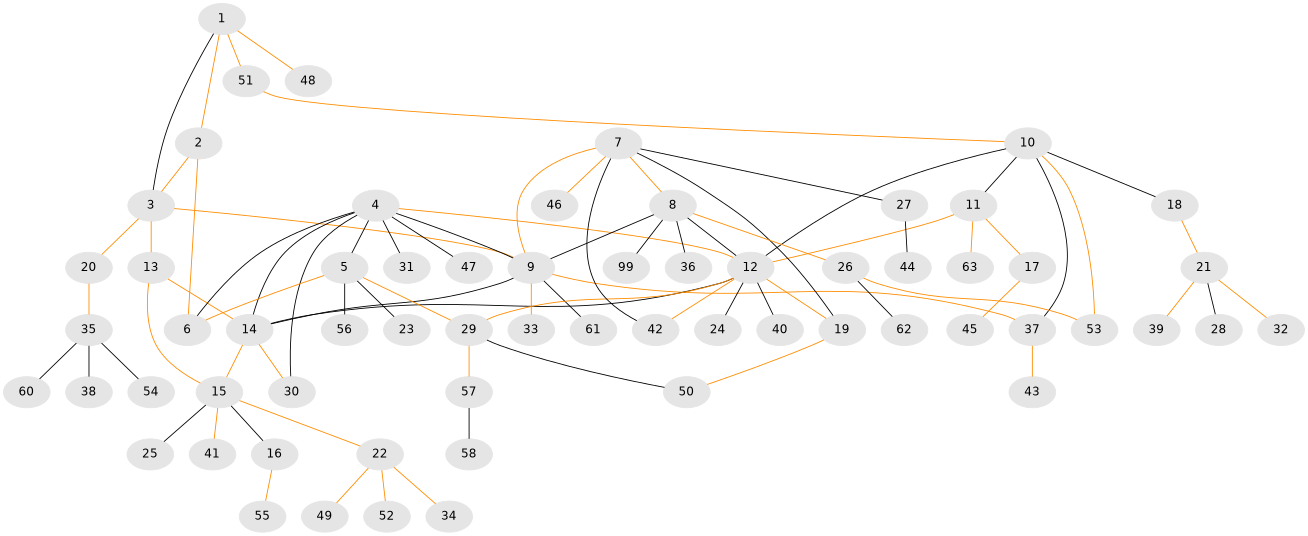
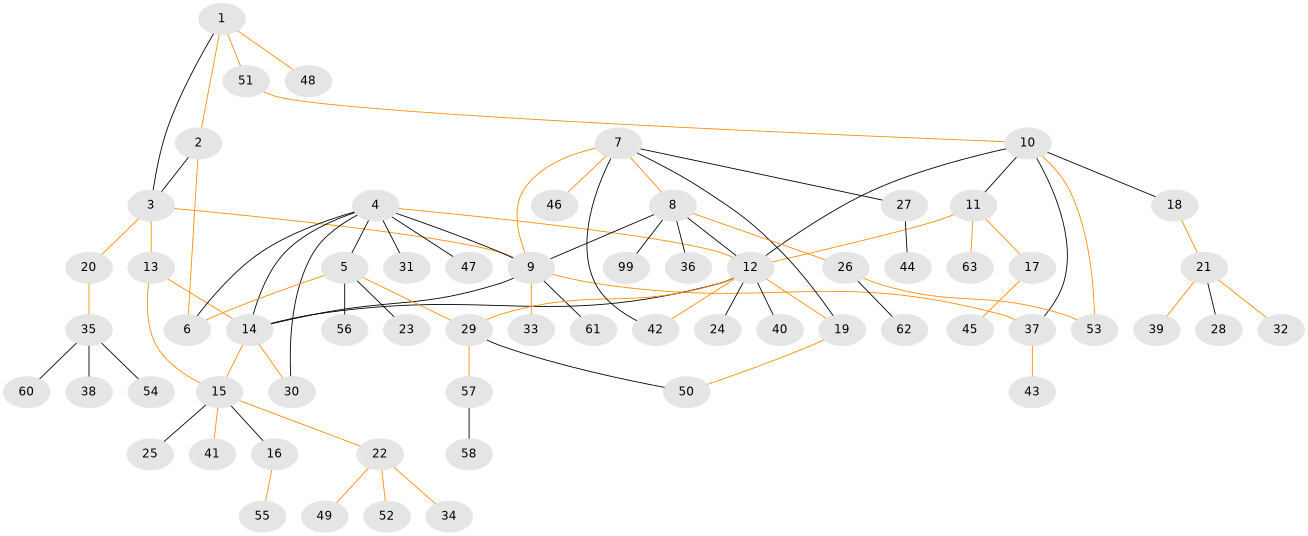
(175, 175) -> (175, 175)
